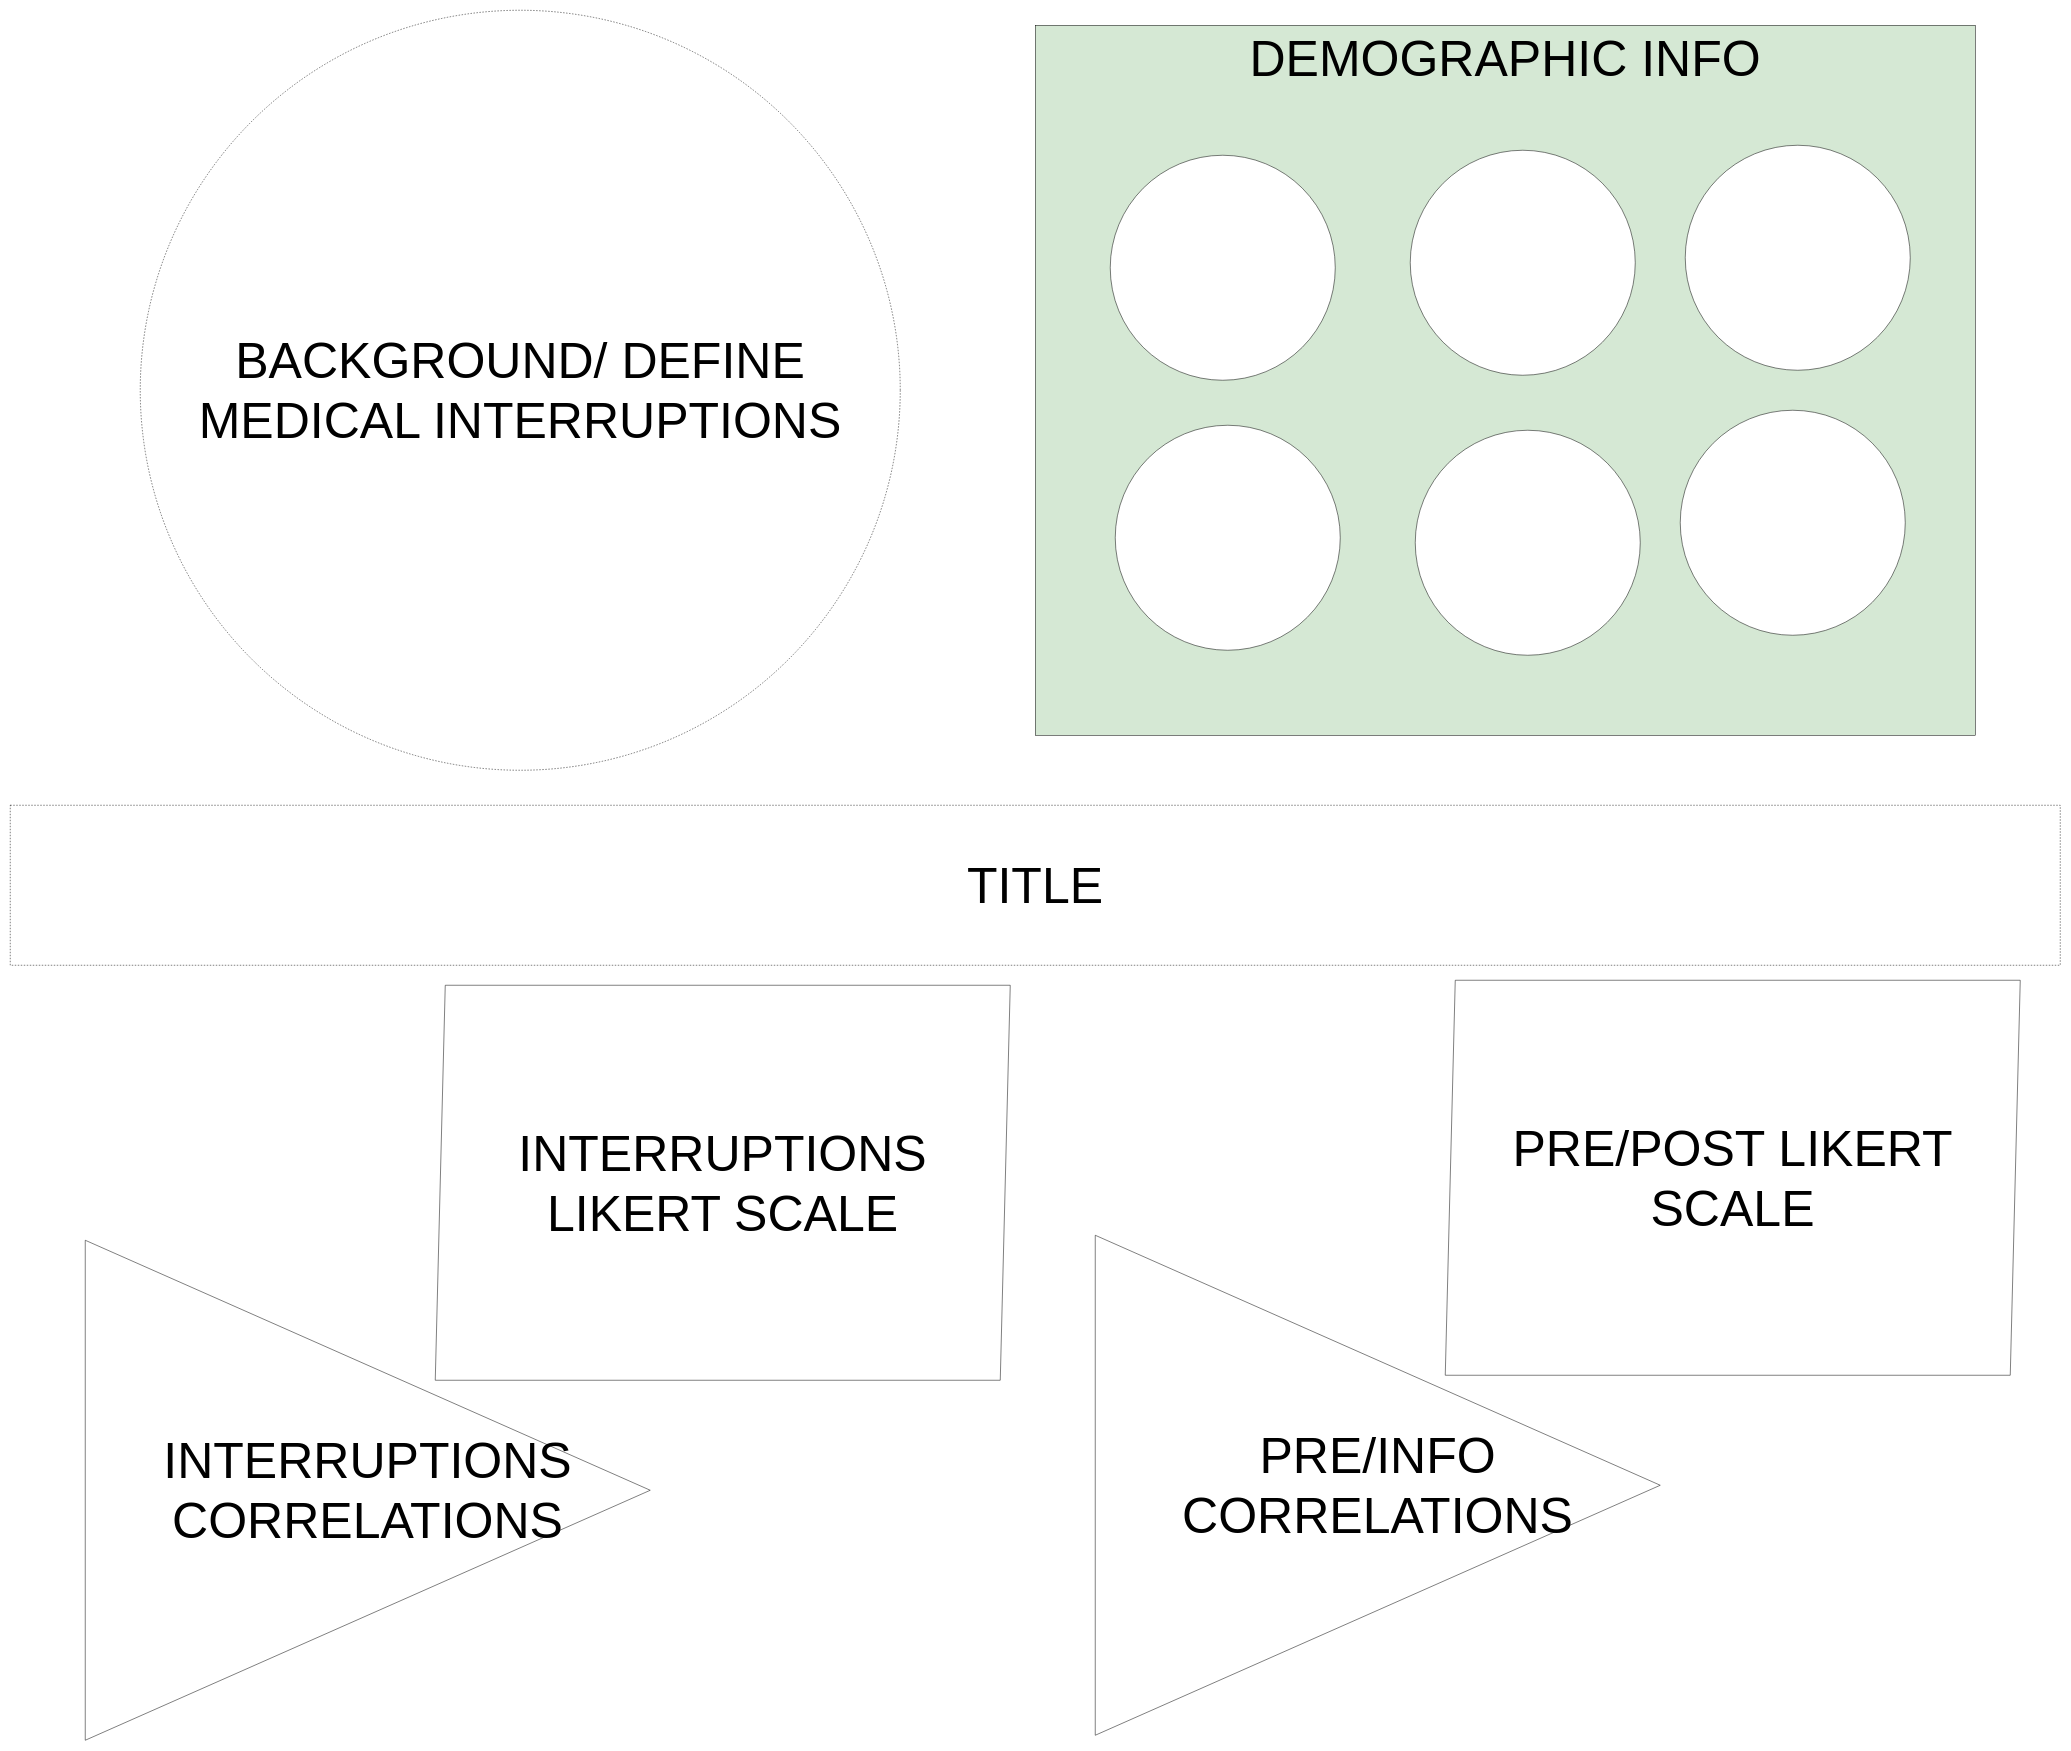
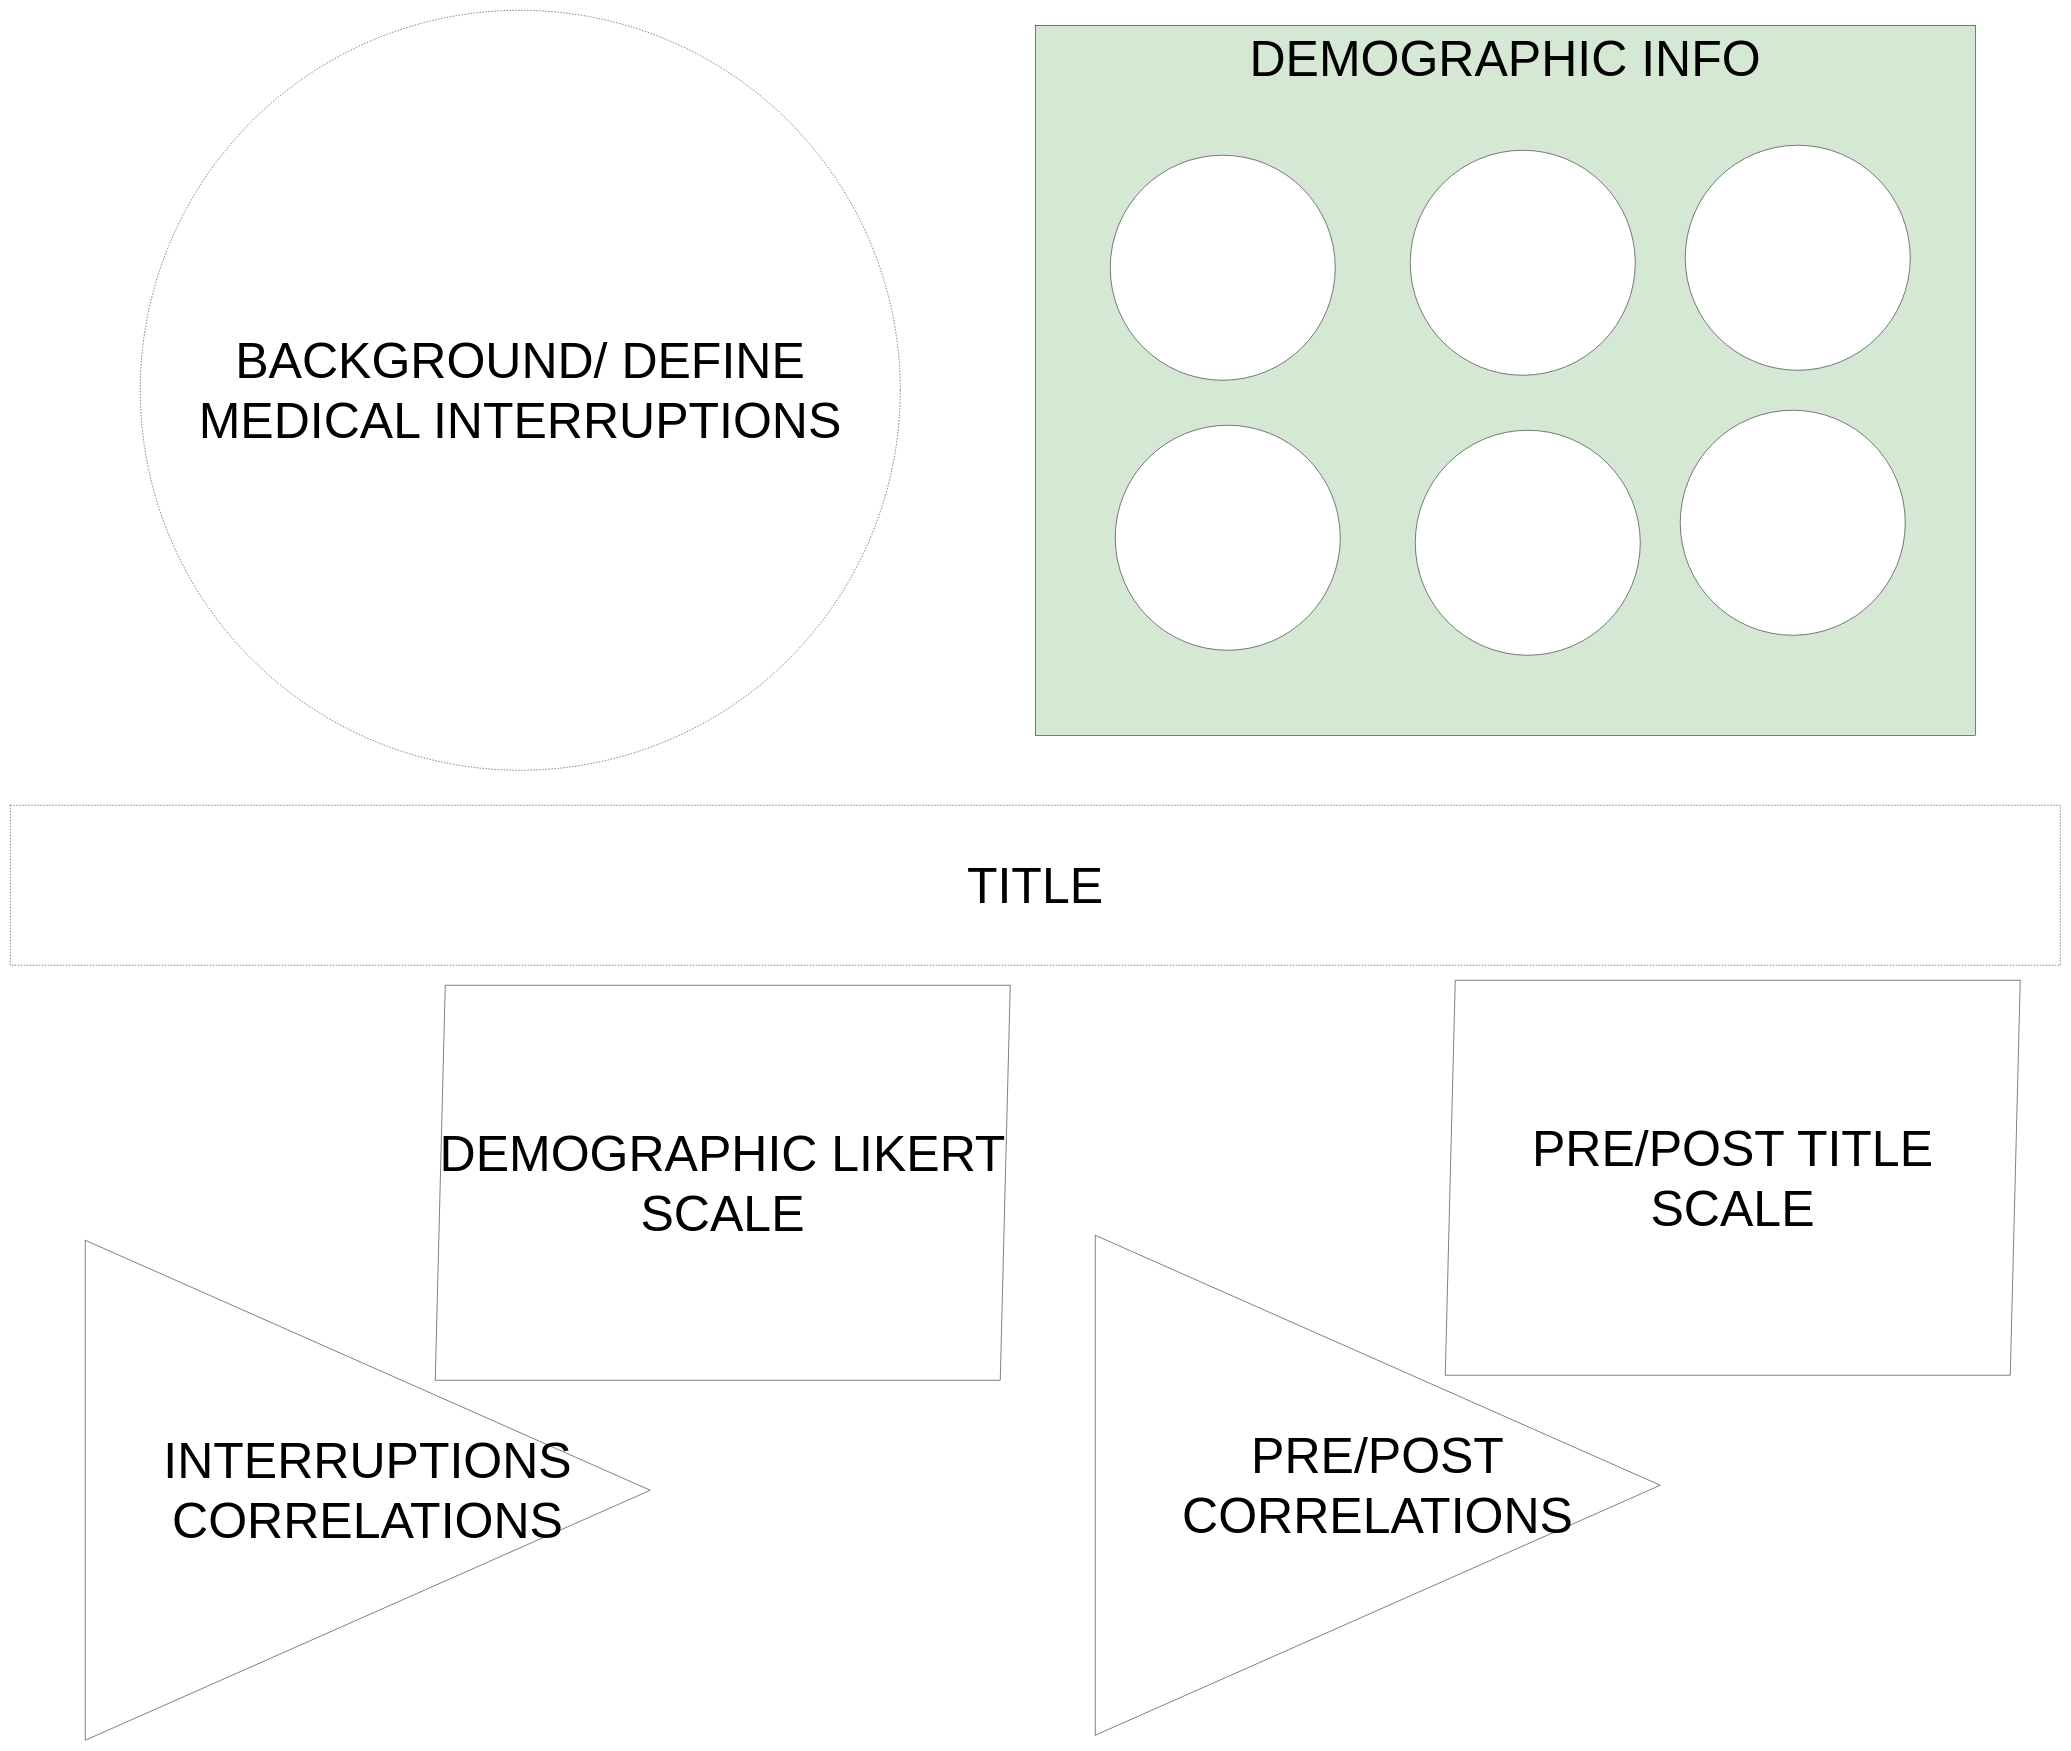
(1733, 1178) -> (1733, 1178)
(723, 1183) -> (723, 1183)
(1378, 1485) -> (1378, 1485)
